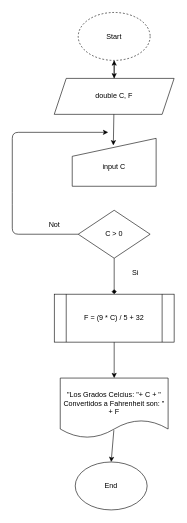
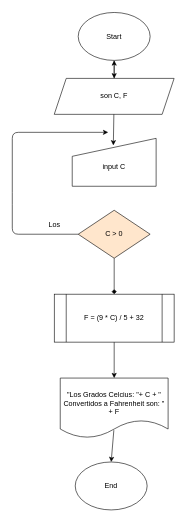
(114, 36) -> (114, 36)
(114, 96) -> (114, 96)
(55, 225) -> (55, 225)
(114, 234) -> (114, 234)
(135, 273) -> none
